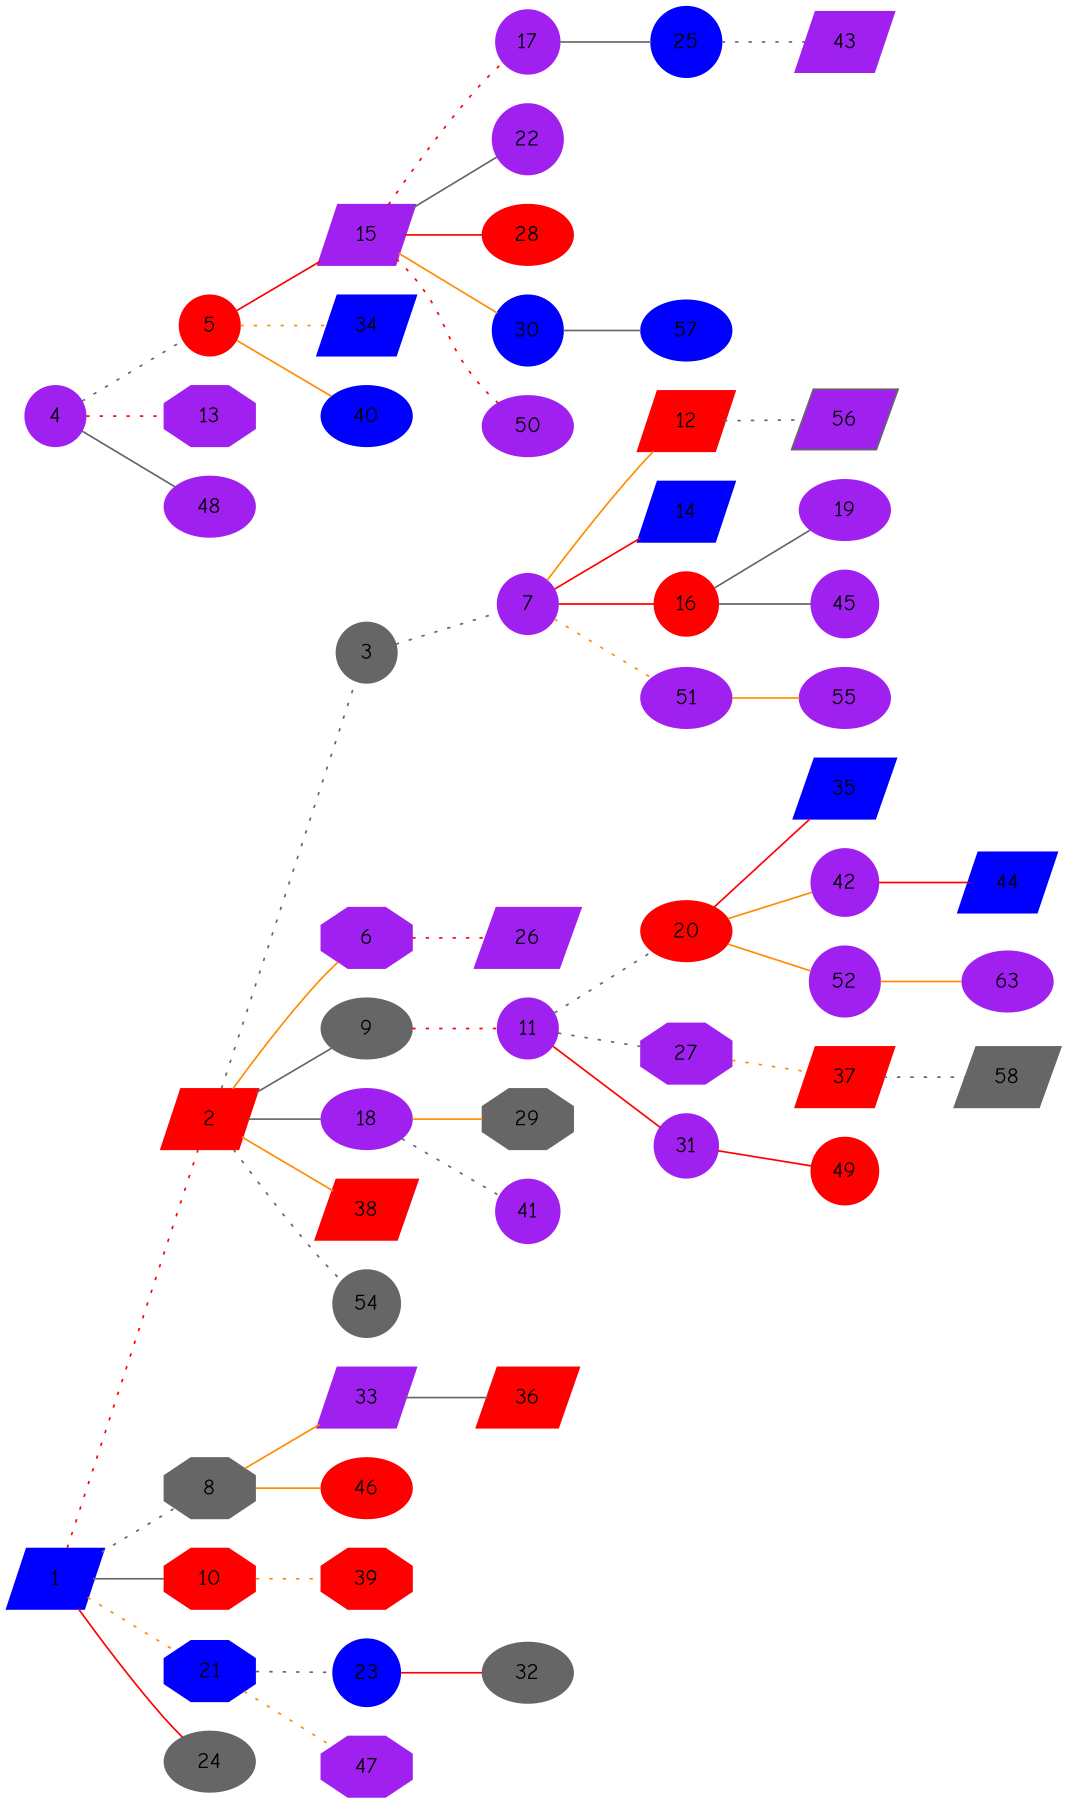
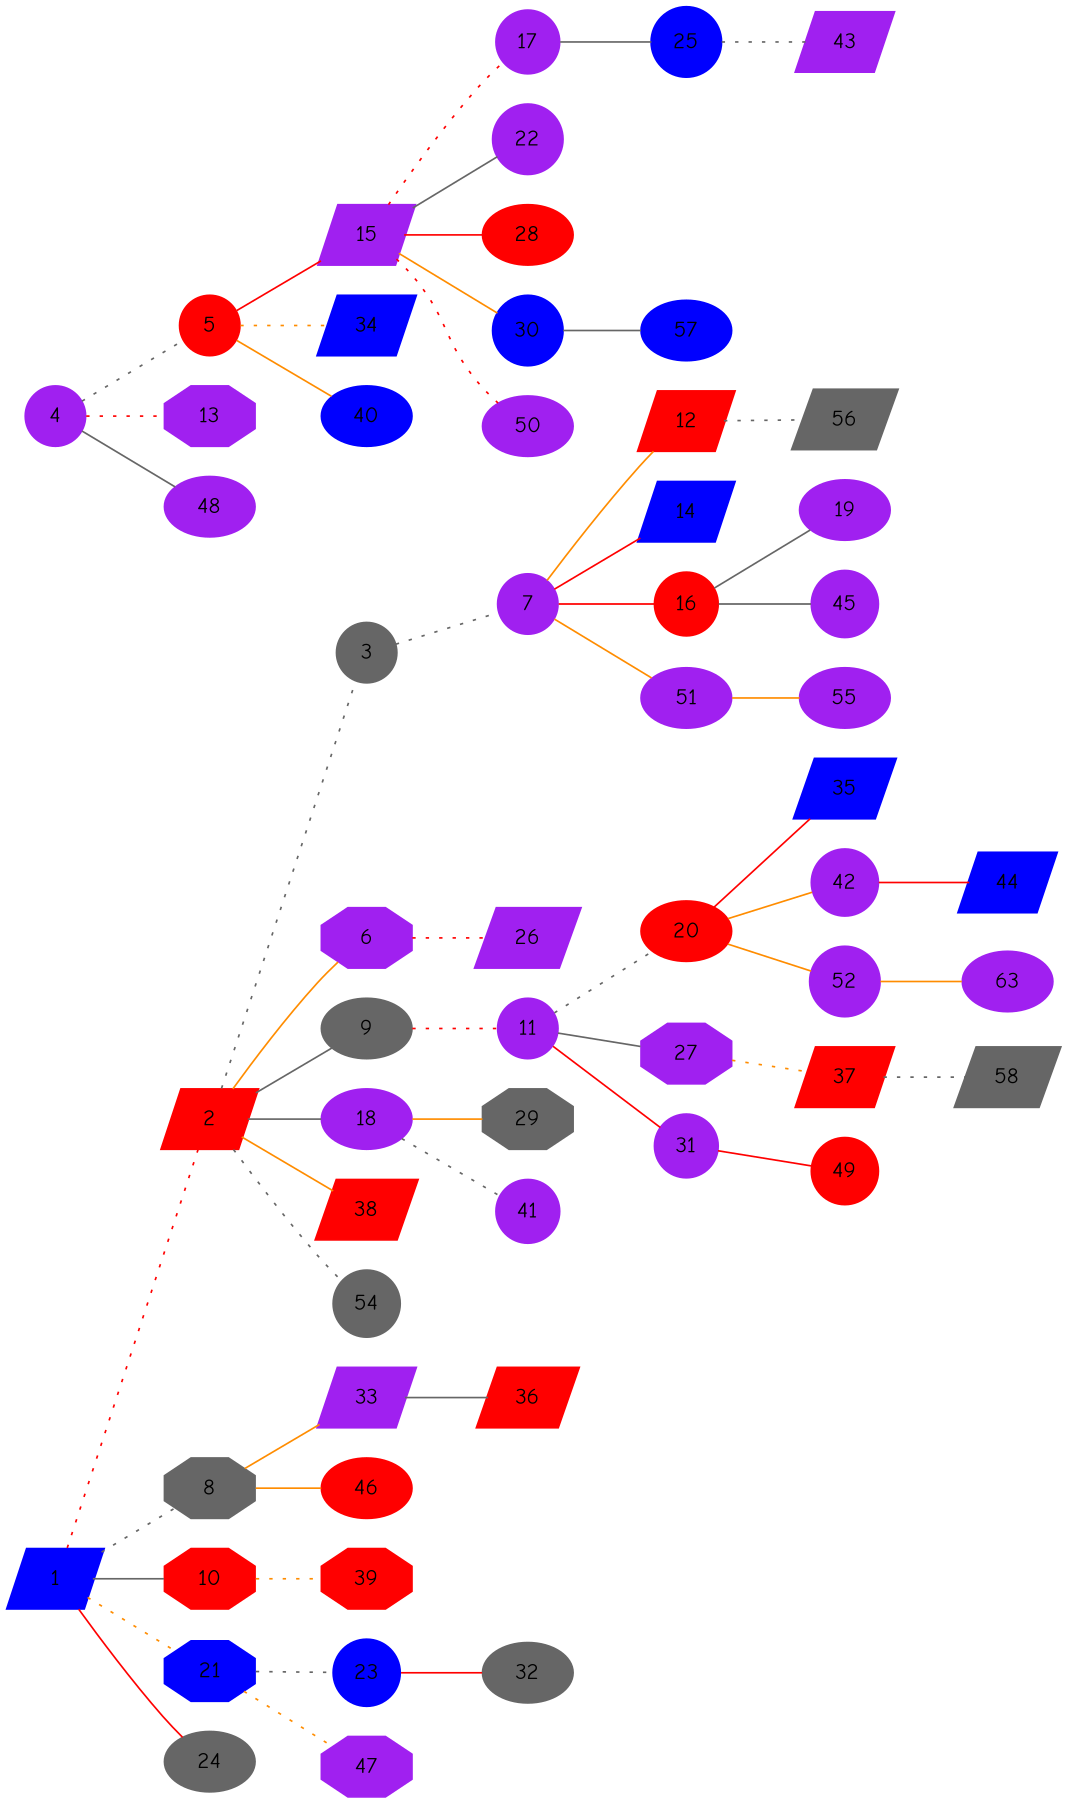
(845, 419) -> (845, 419)
(603, 649) -> (603, 649)
(599, 1040) -> (599, 1040)
